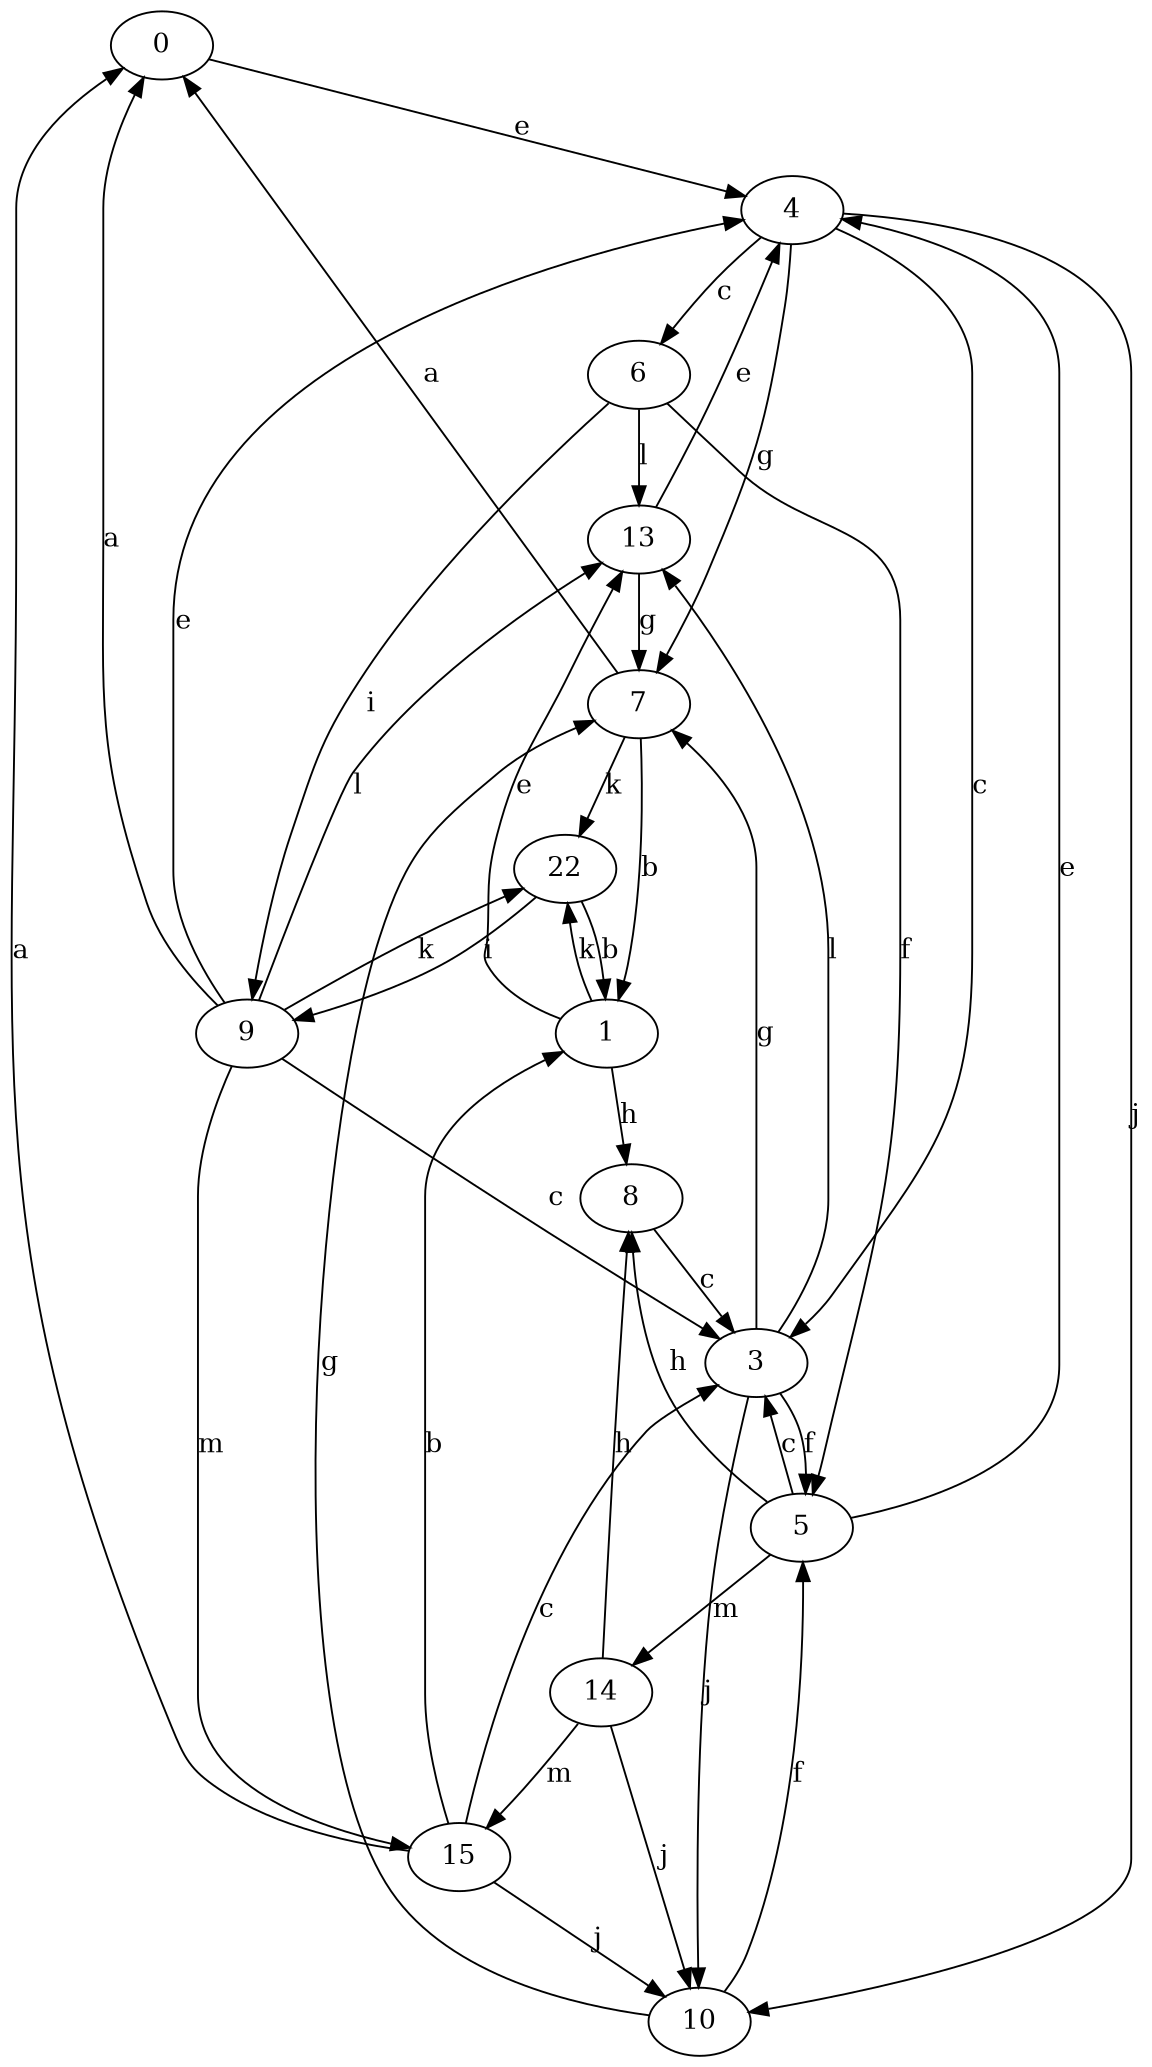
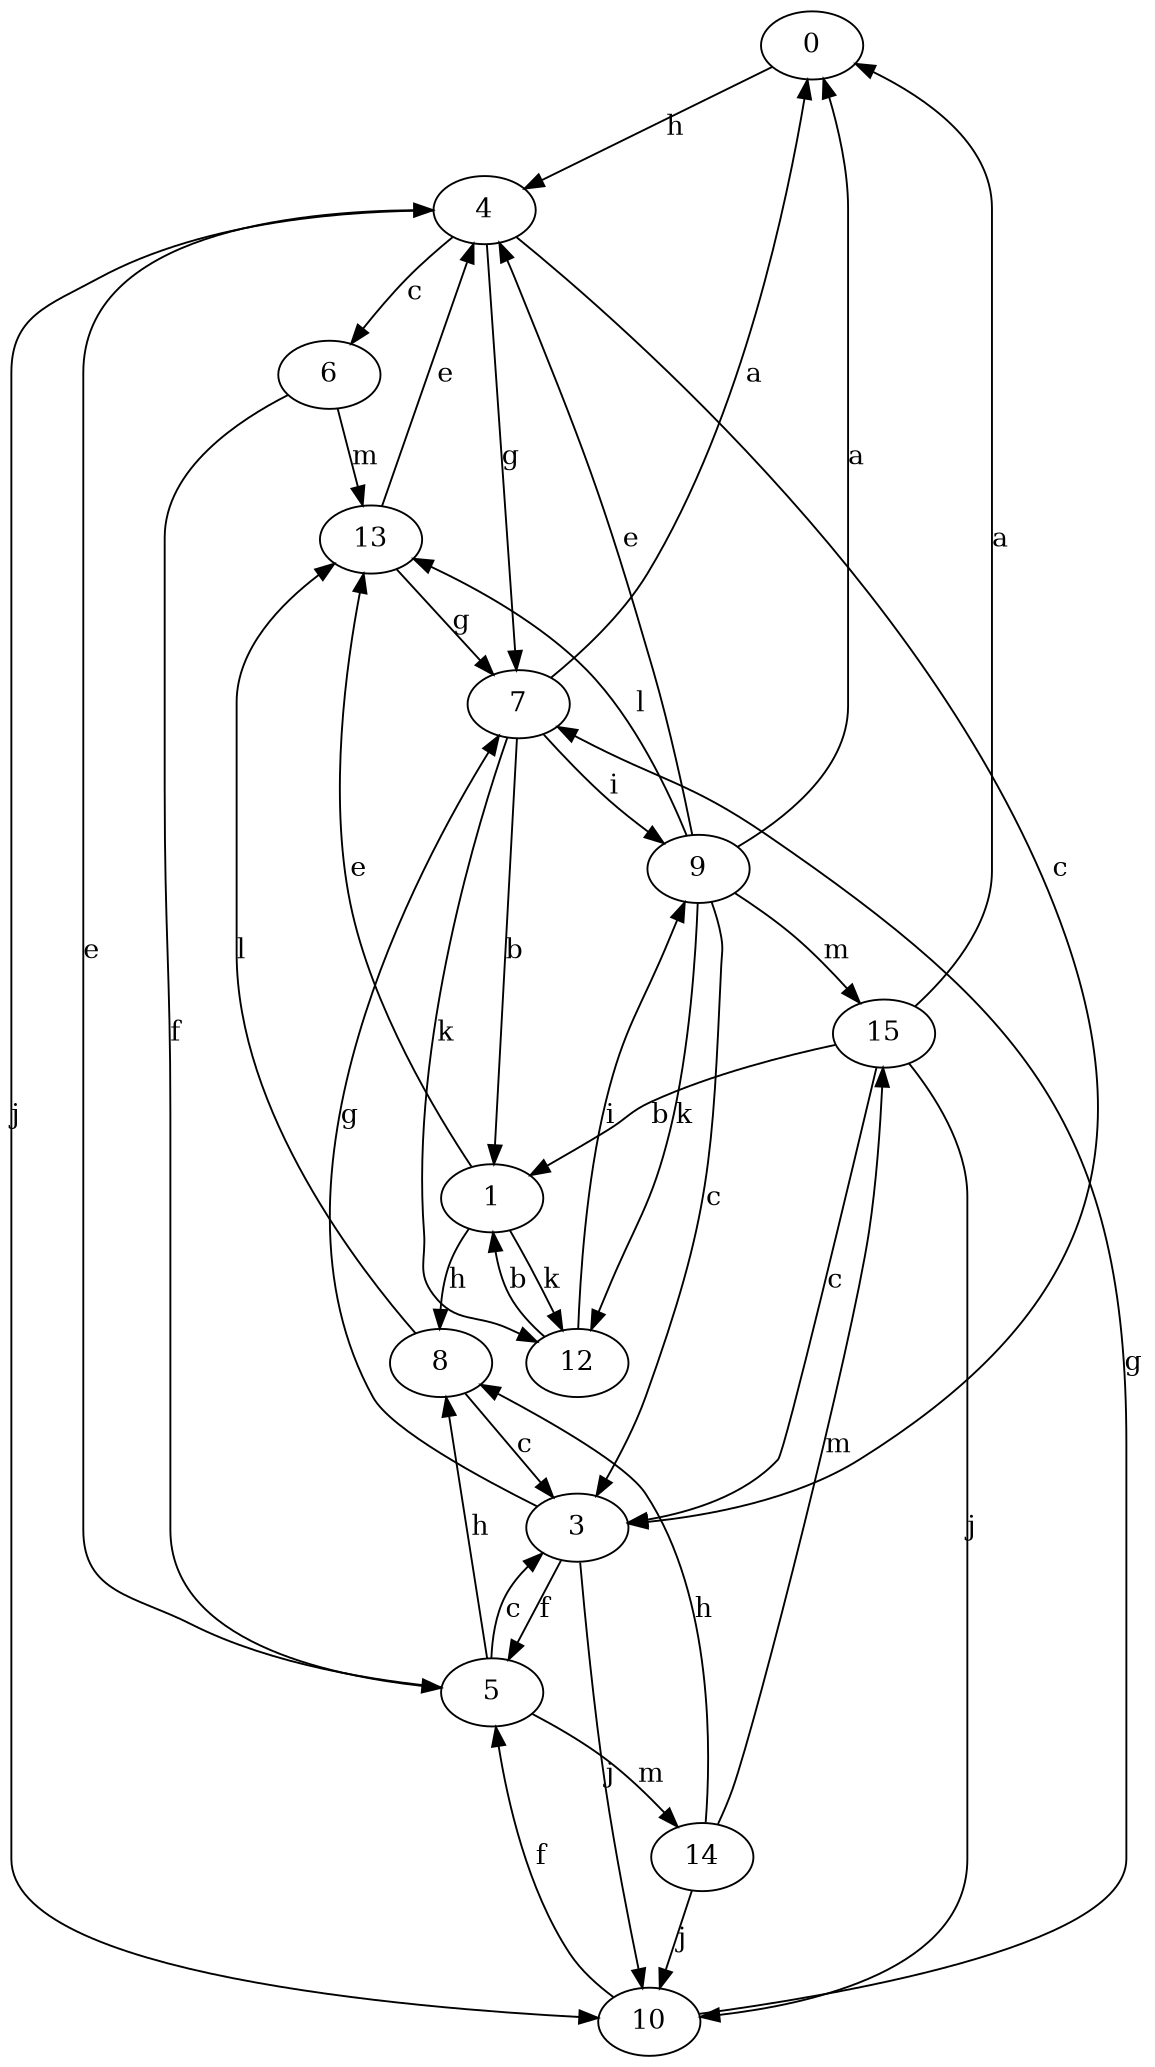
(523, 128) -> (676, 128)
(644, 457) -> (365, 457)
(375, 658) -> (593, 786)
(565, 869) -> (577, 1363)
(828, 946) -> (238, 964)
